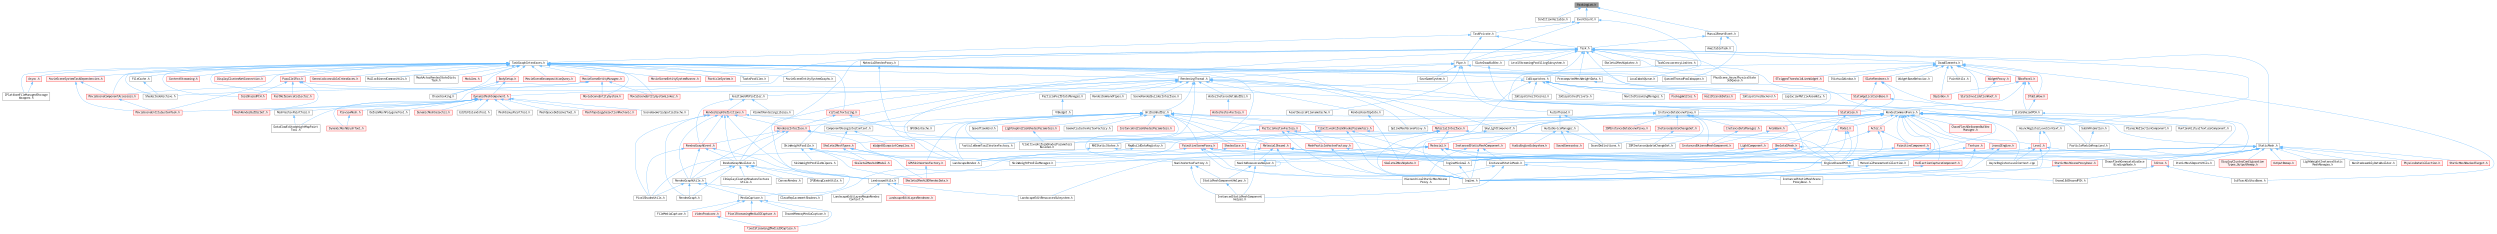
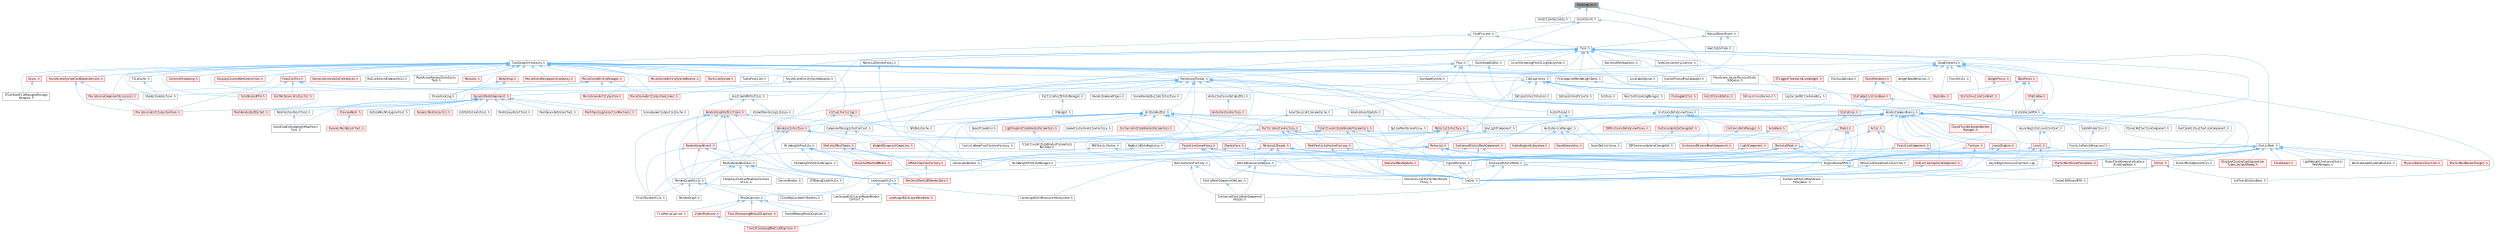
none -> (2028, 69)
none -> (733, 88)
none -> (1608, 97)
(1502, 120) -> (1610, 122)
(1200, 128) -> (1262, 122)
(2284, 163) -> (2284, 163)
(671, 214) -> (671, 214)
